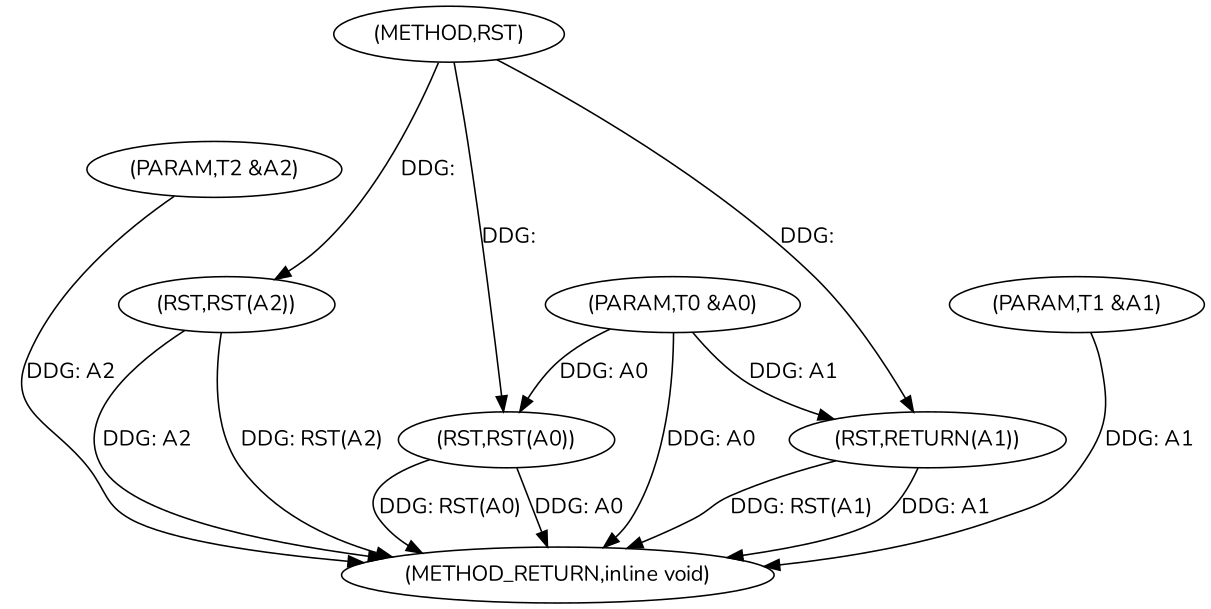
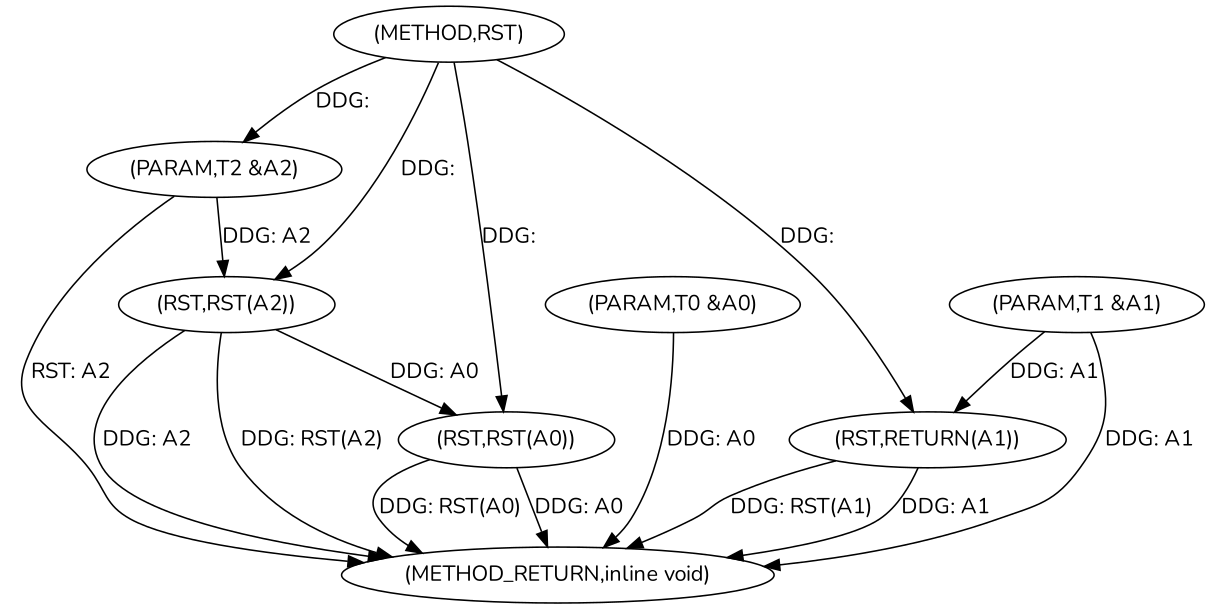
none -> (317, 89)
none -> (220, 229)
(563, 357) -> (359, 369)
(71, 372) -> (71, 372)
(749, 384) -> (1005, 365)
